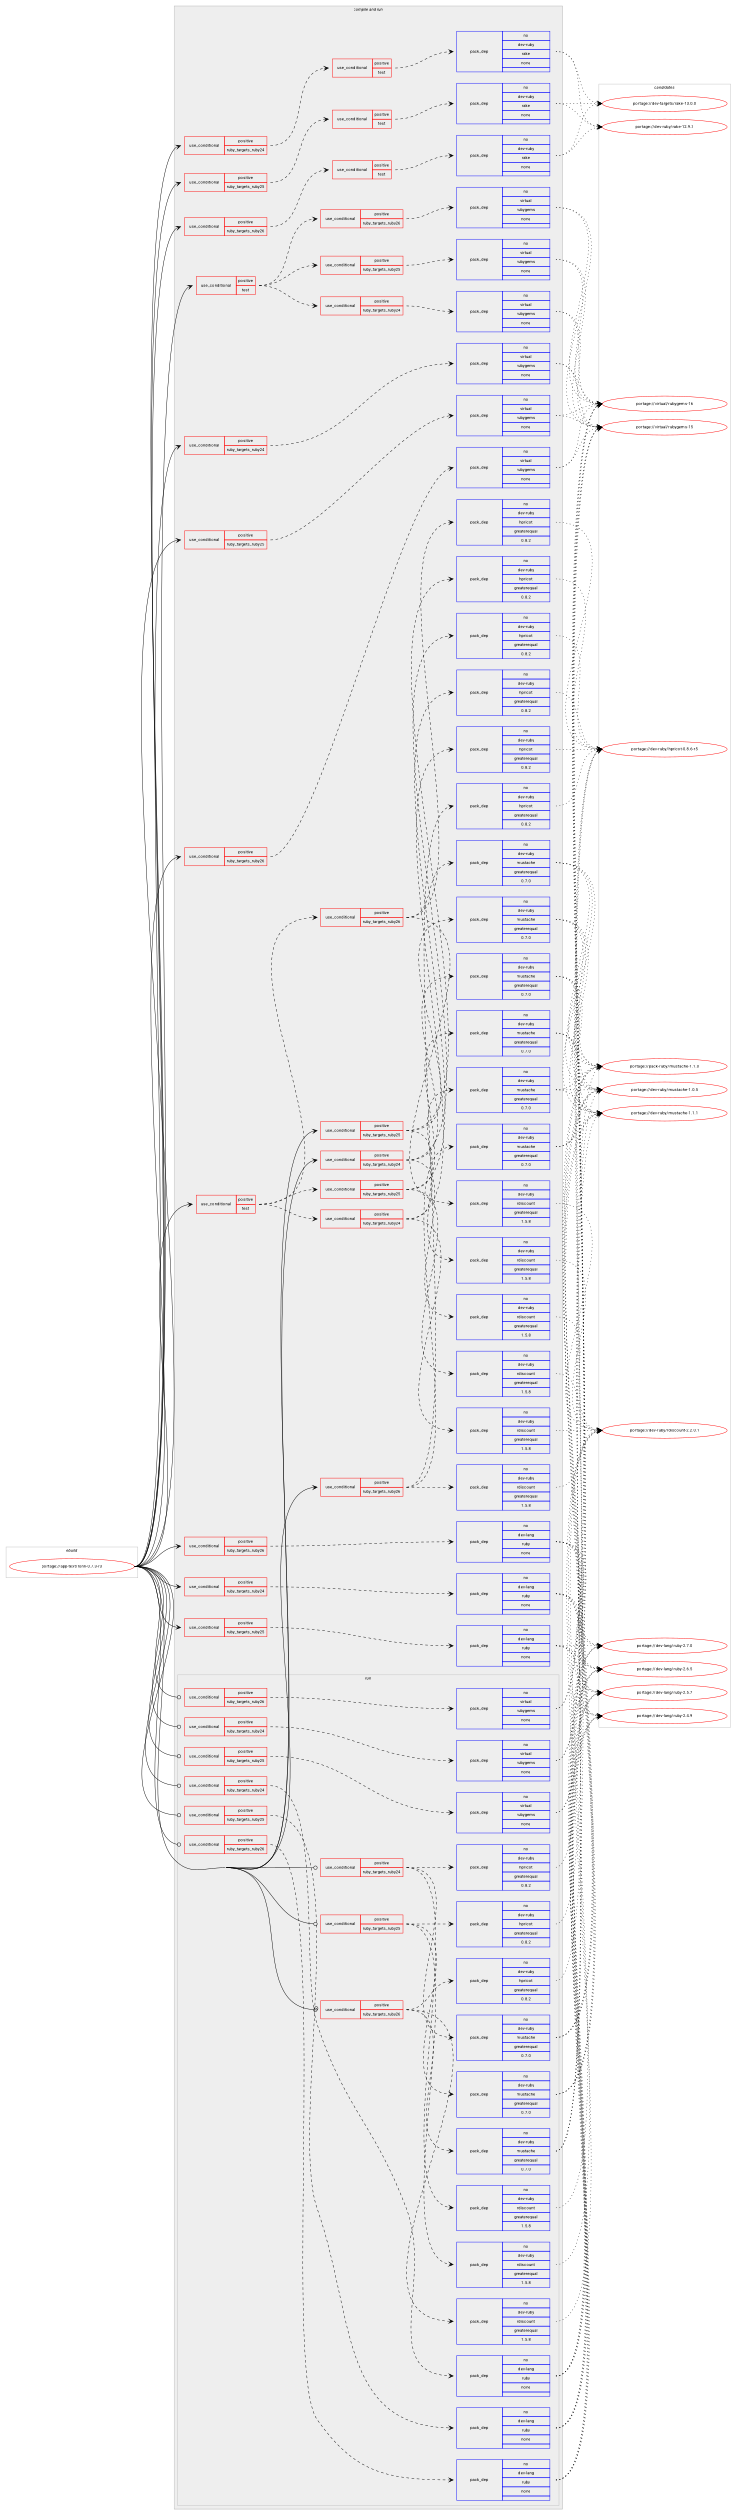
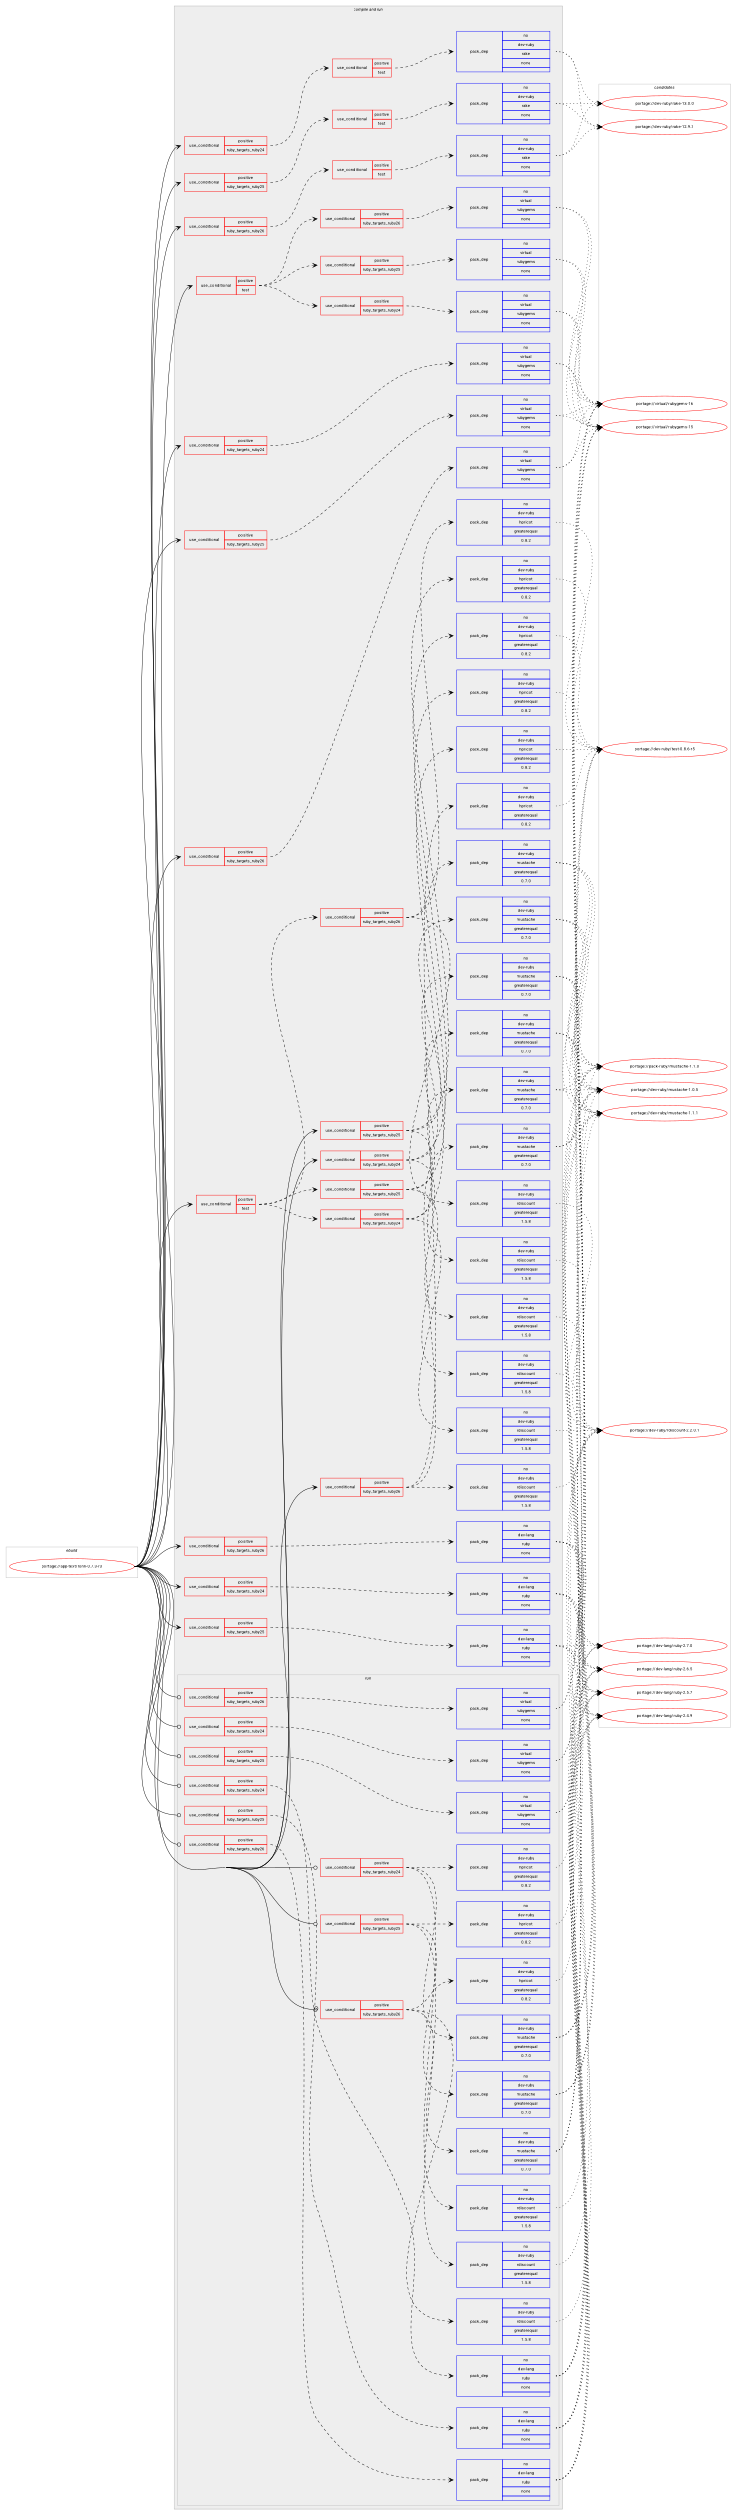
(665, 104) -> (665, 104)
(665, 749) -> (665, 749)
